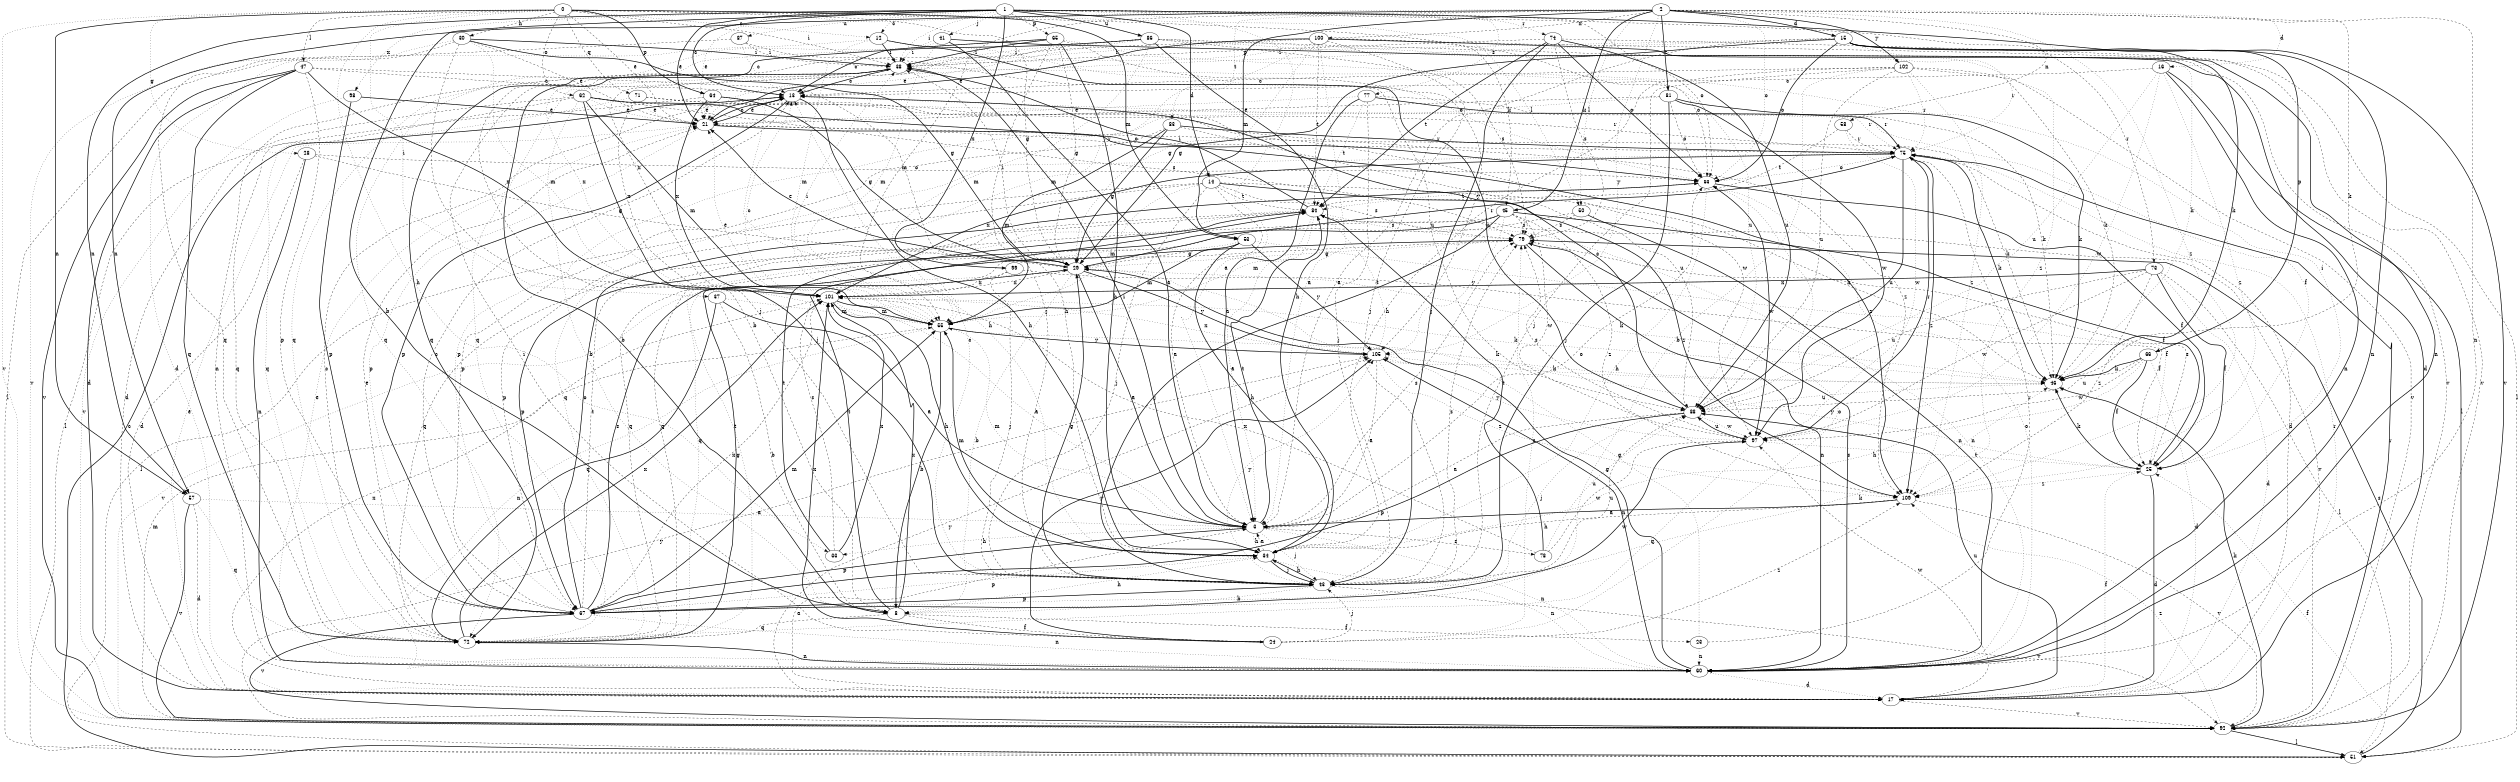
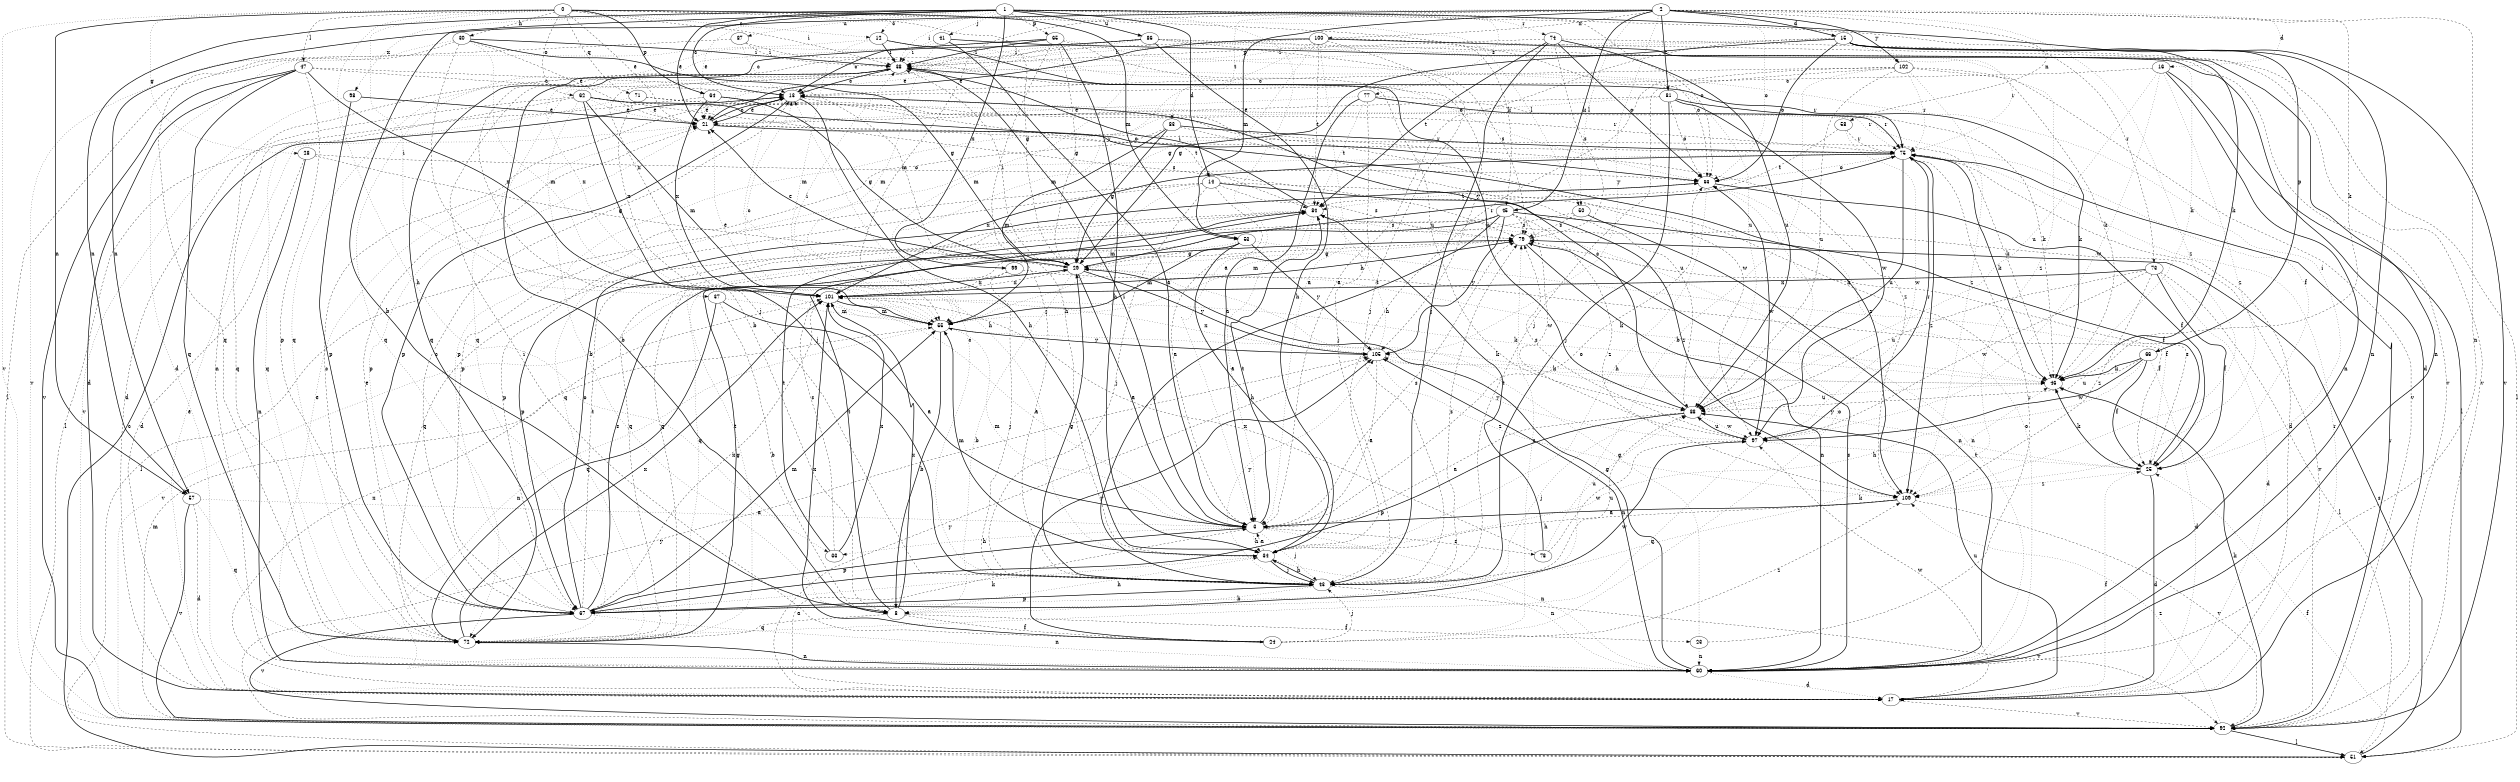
none -> (1617, 87)
(1260, 204) -> (995, 127)
(1461, 296) -> (1461, 296)
(1961, 420) -> (1961, 420)
(978, 497) -> (1125, 282)
(993, 585) -> (993, 585)
